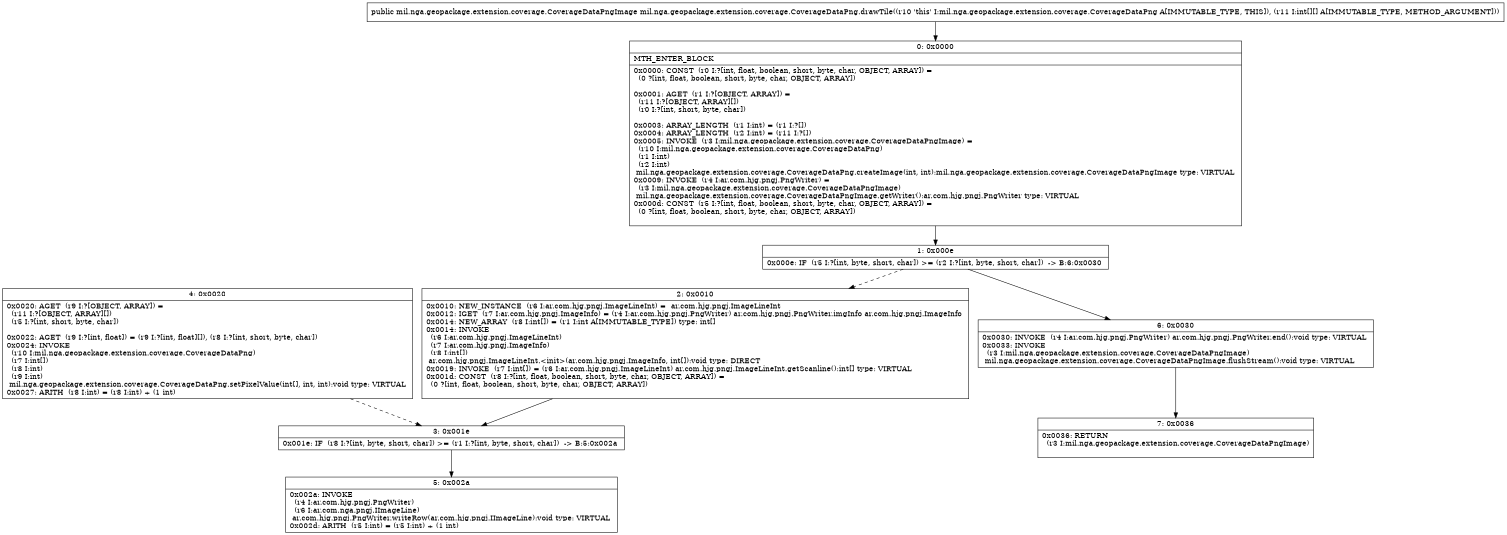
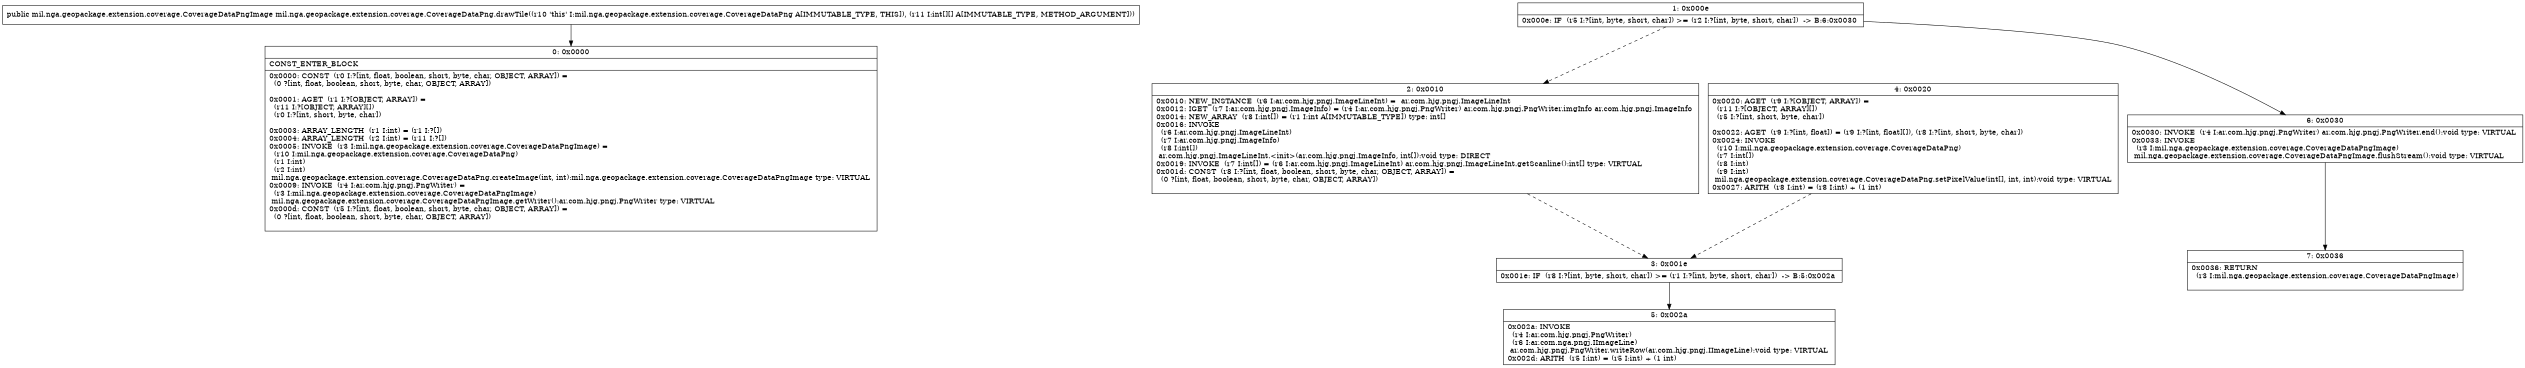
(674, 59) -> (314, 64)
(936, 233) -> none
(460, 330) -> (1190, 125)
(519, 411) -> (1585, 225)
